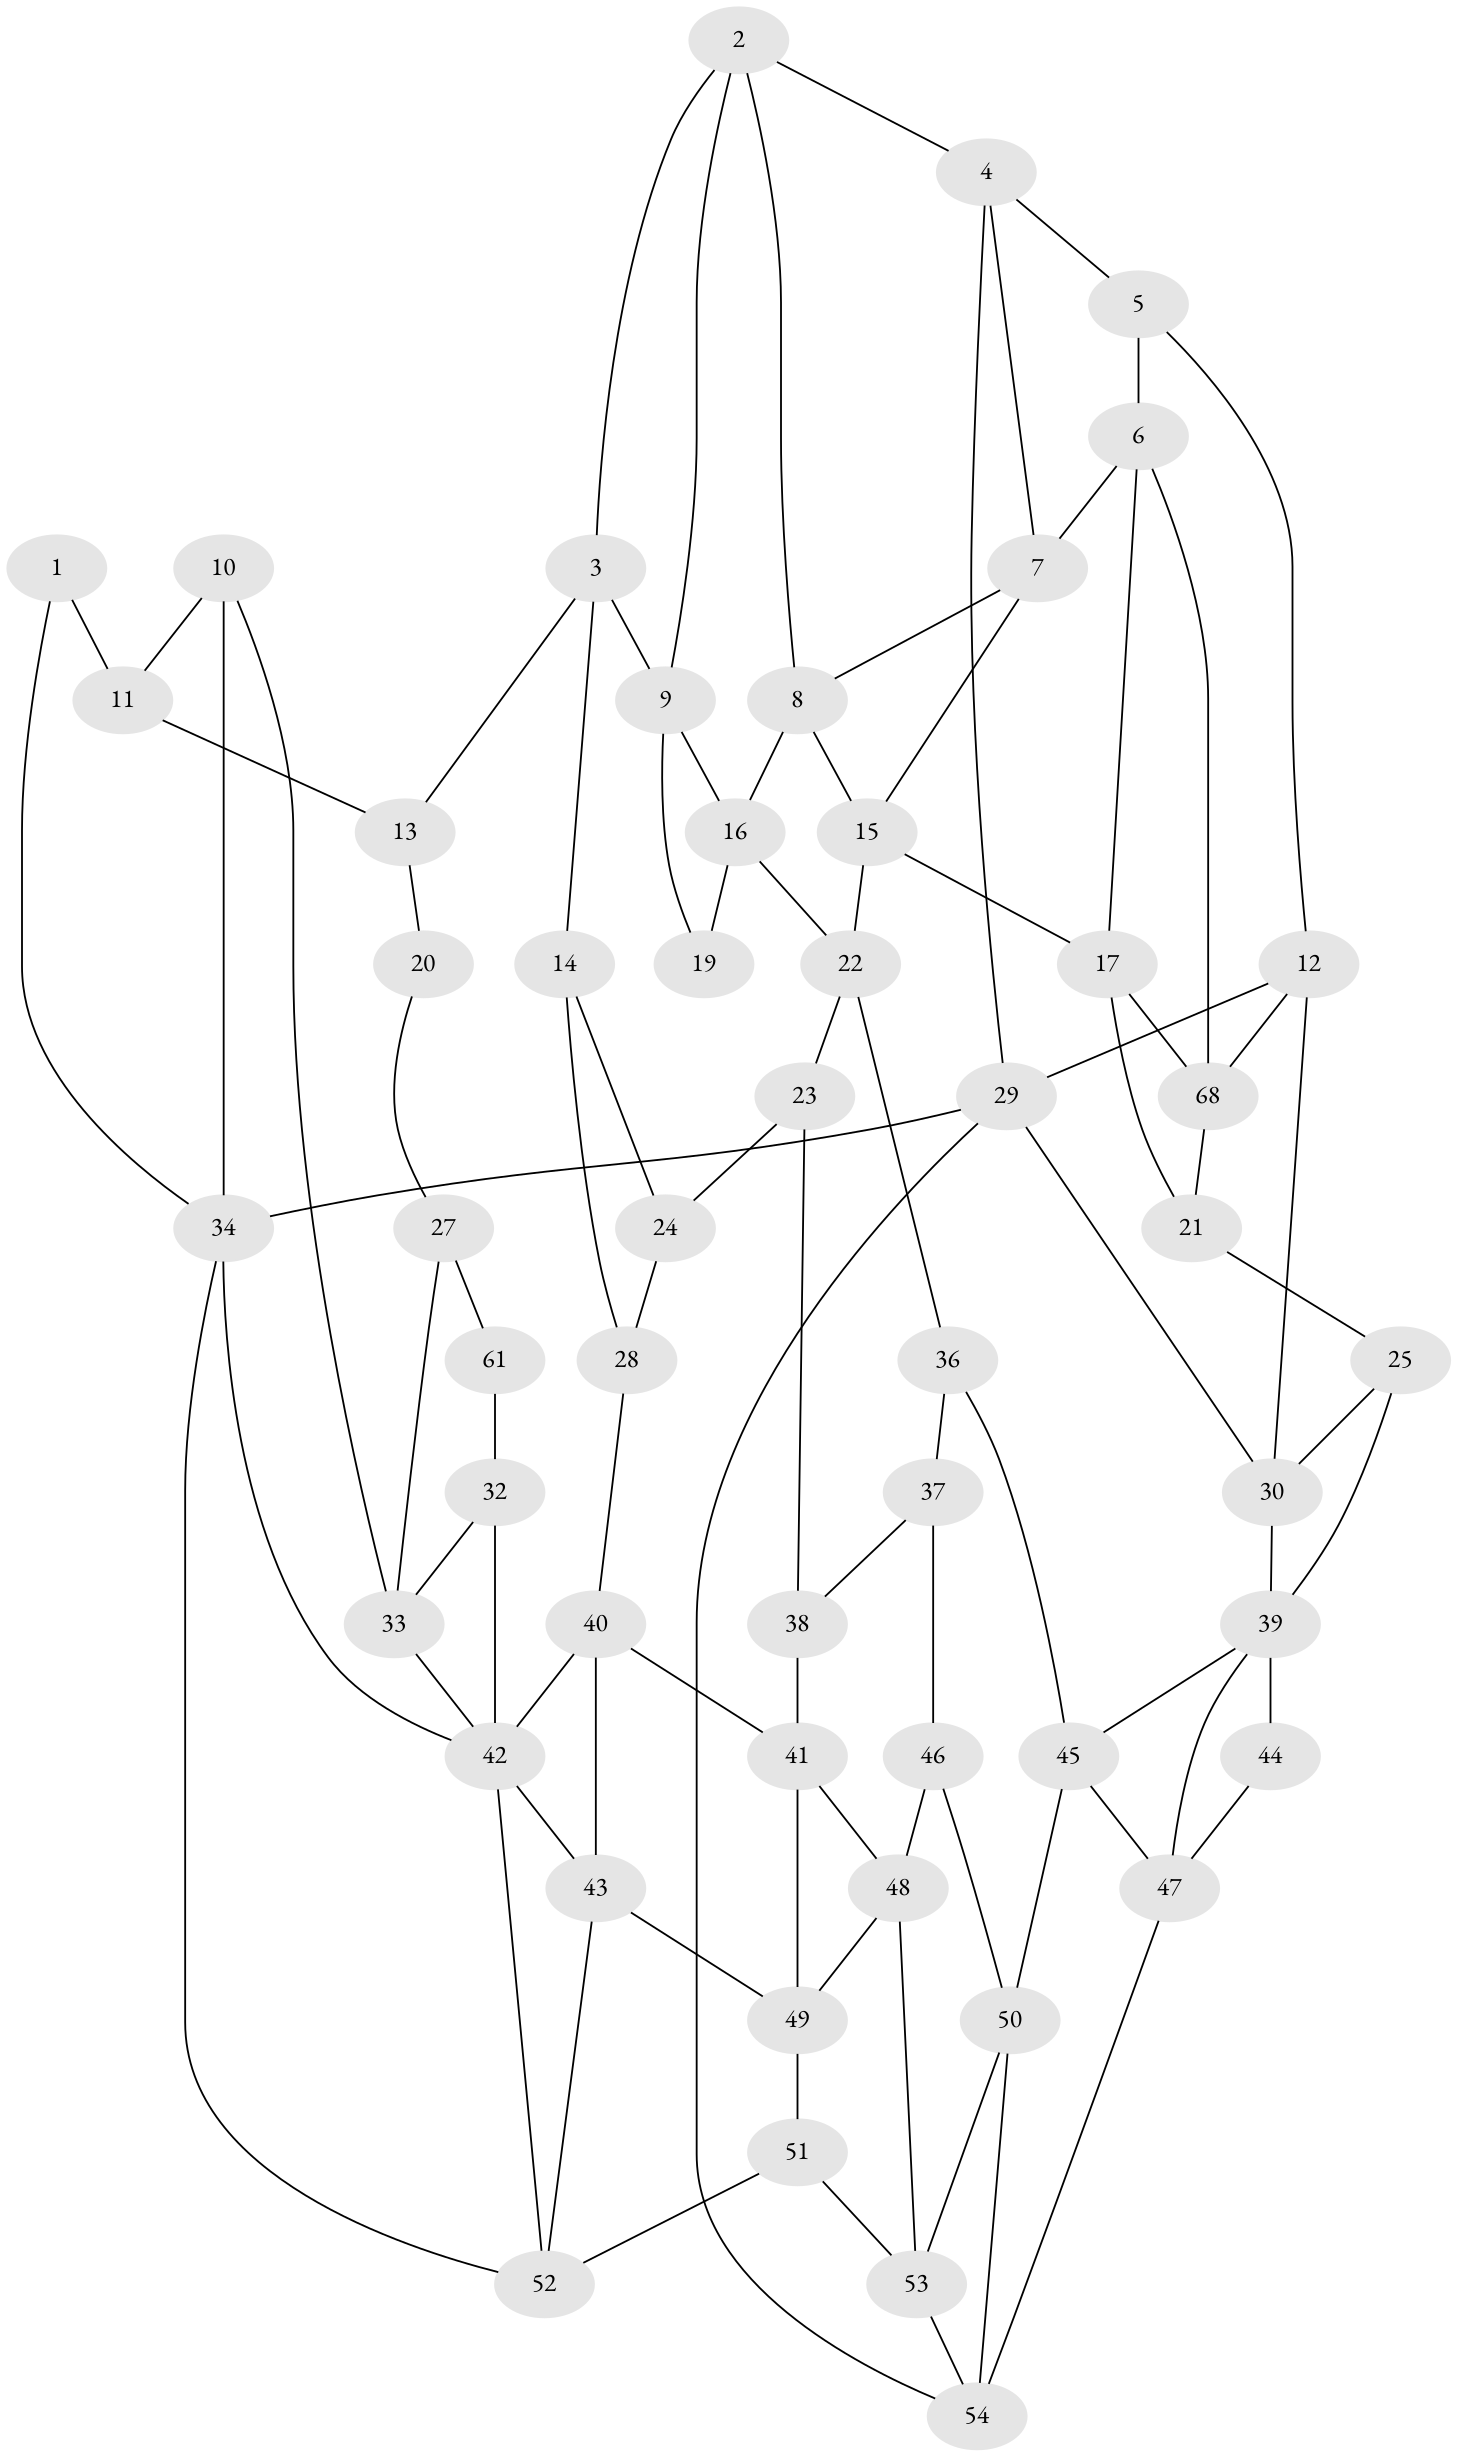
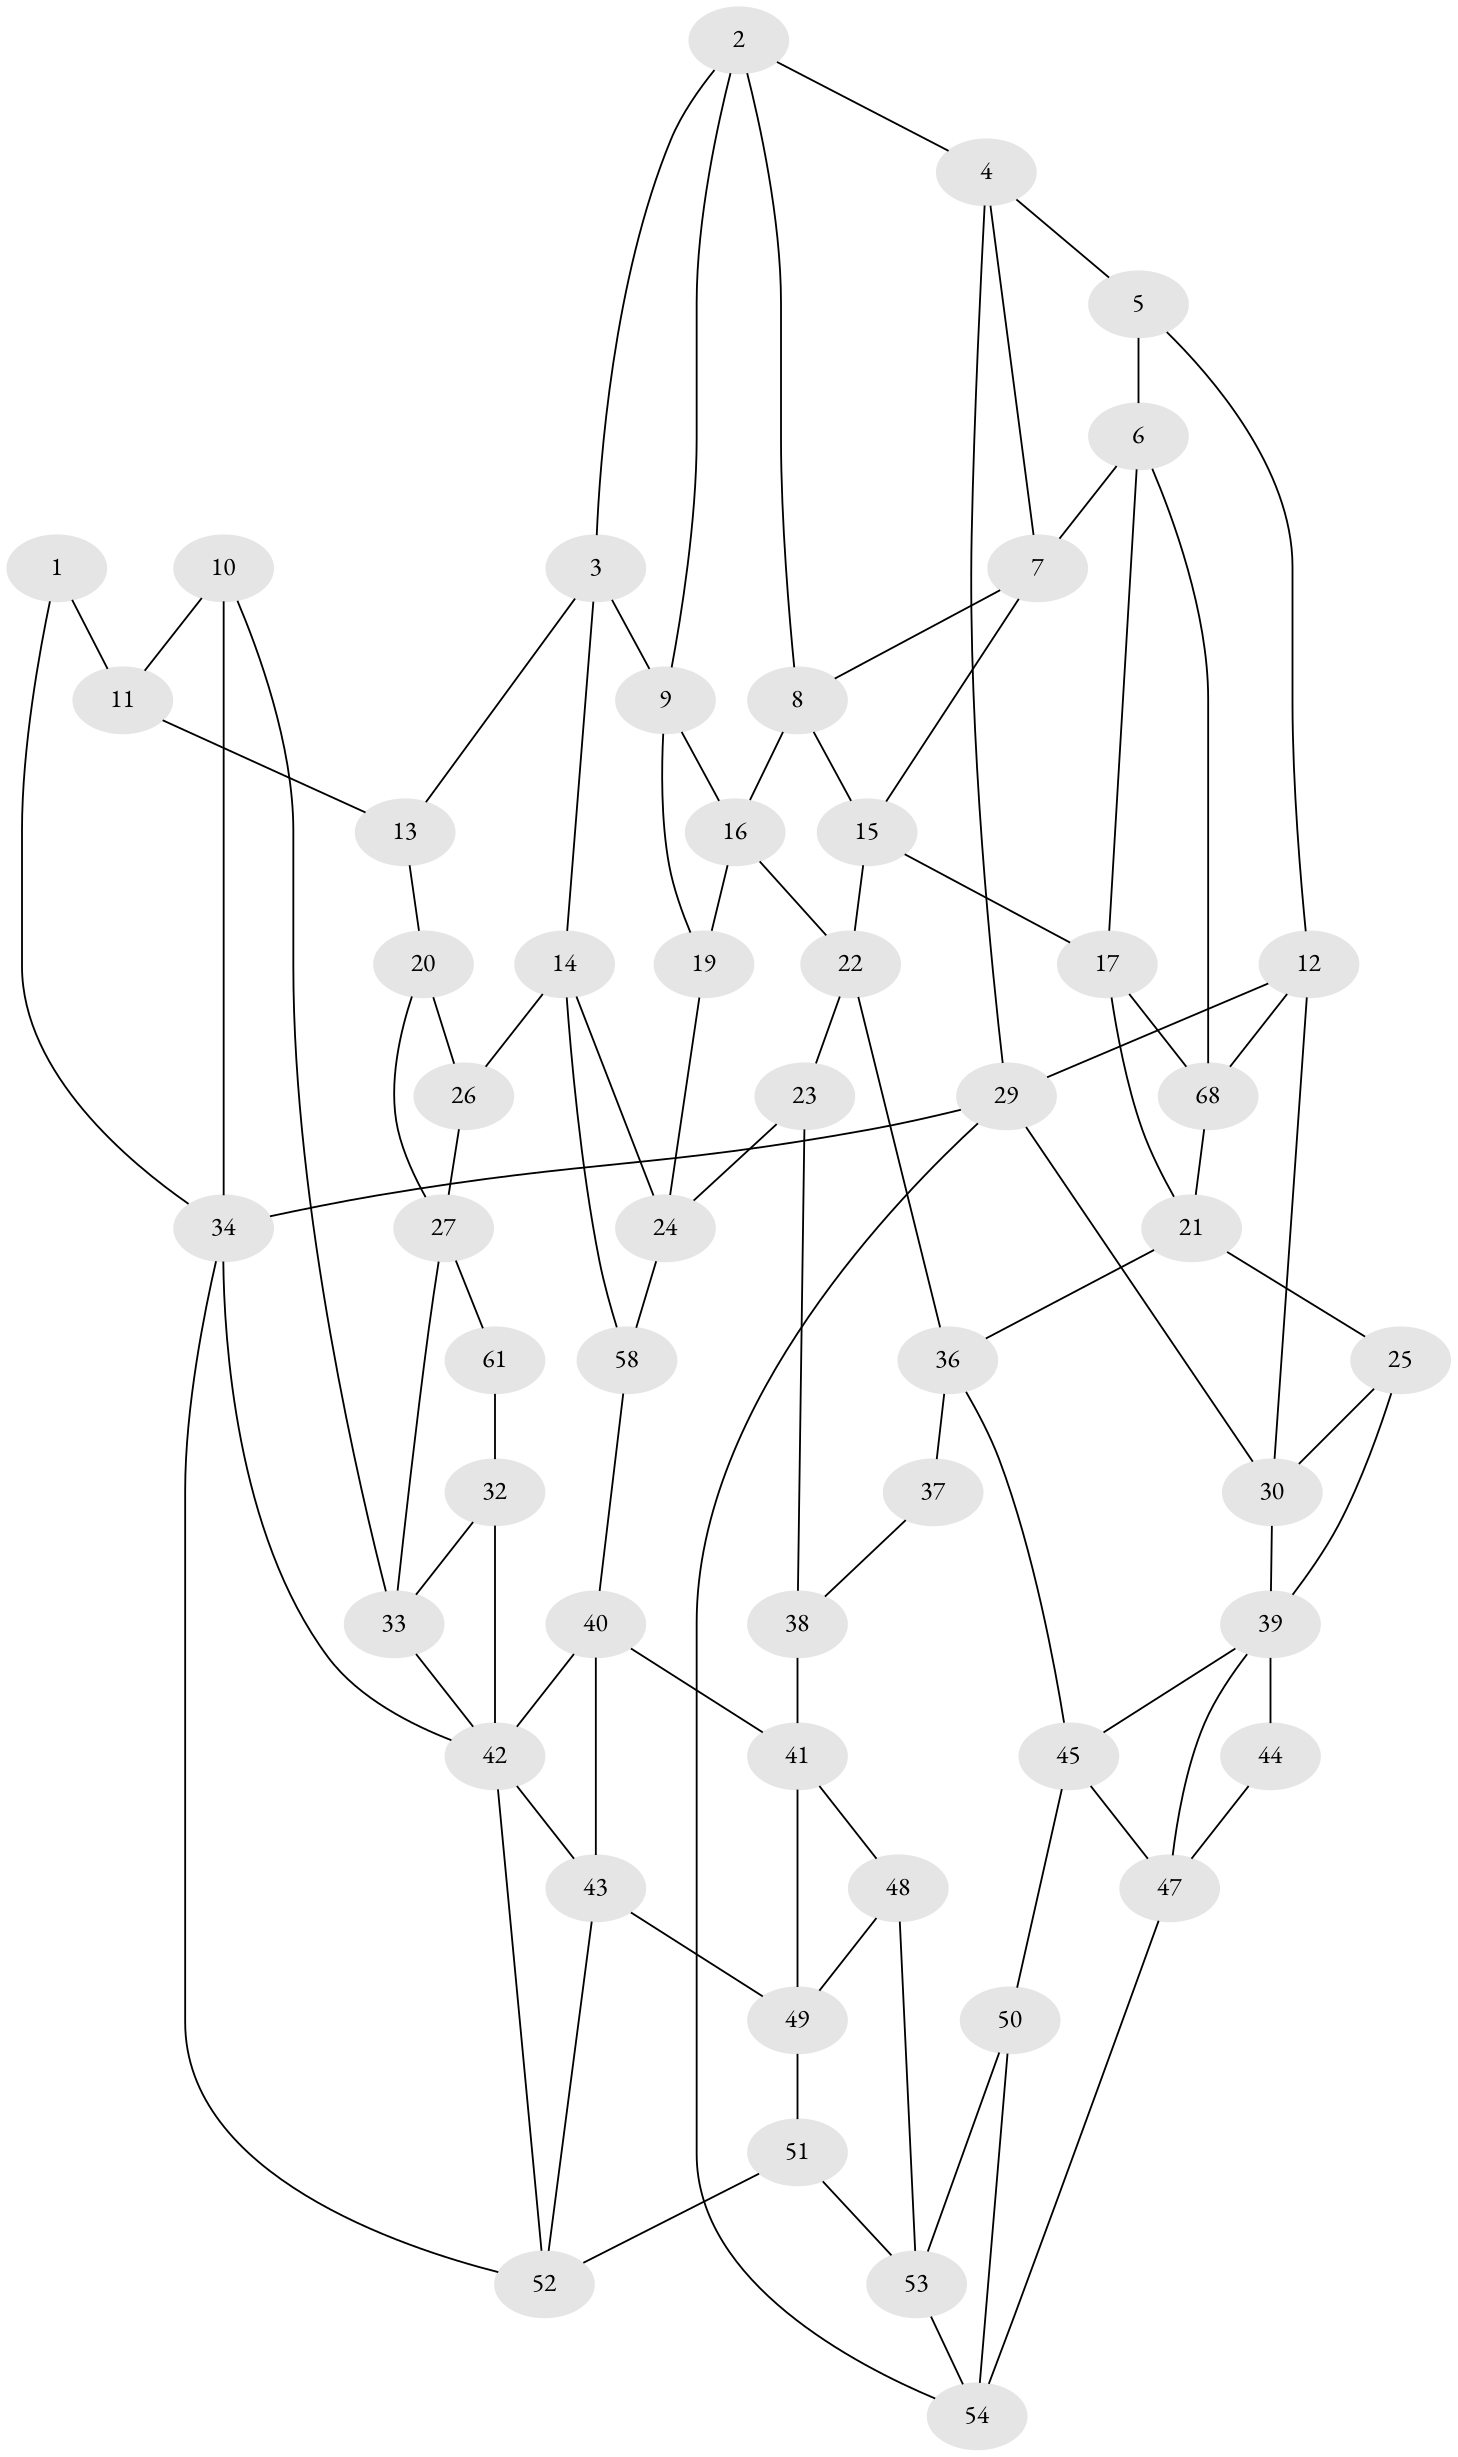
none -> (464, 1096)
none -> (685, 1096)
none -> (1070, 1294)
(627, 1360) -> (627, 1360)
(933, 1756) -> none
